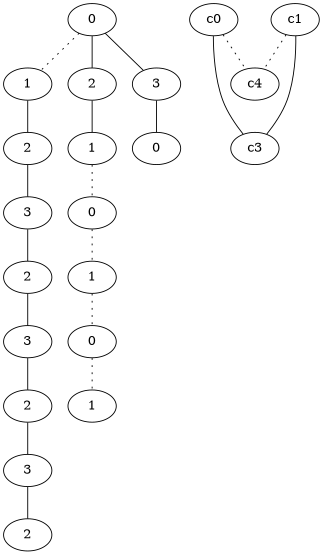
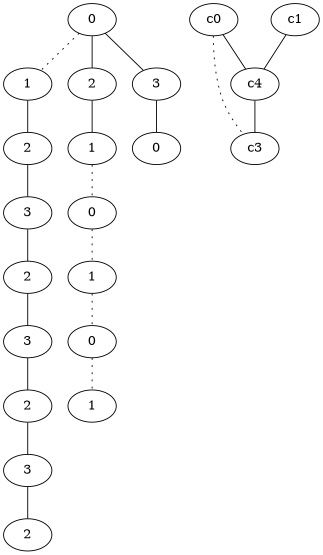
(234, 52) -> (234, 52)
(275, 52) -> (275, 52)
(219, 88) -> (219, 88)
(291, 88) -> (255, 116)
